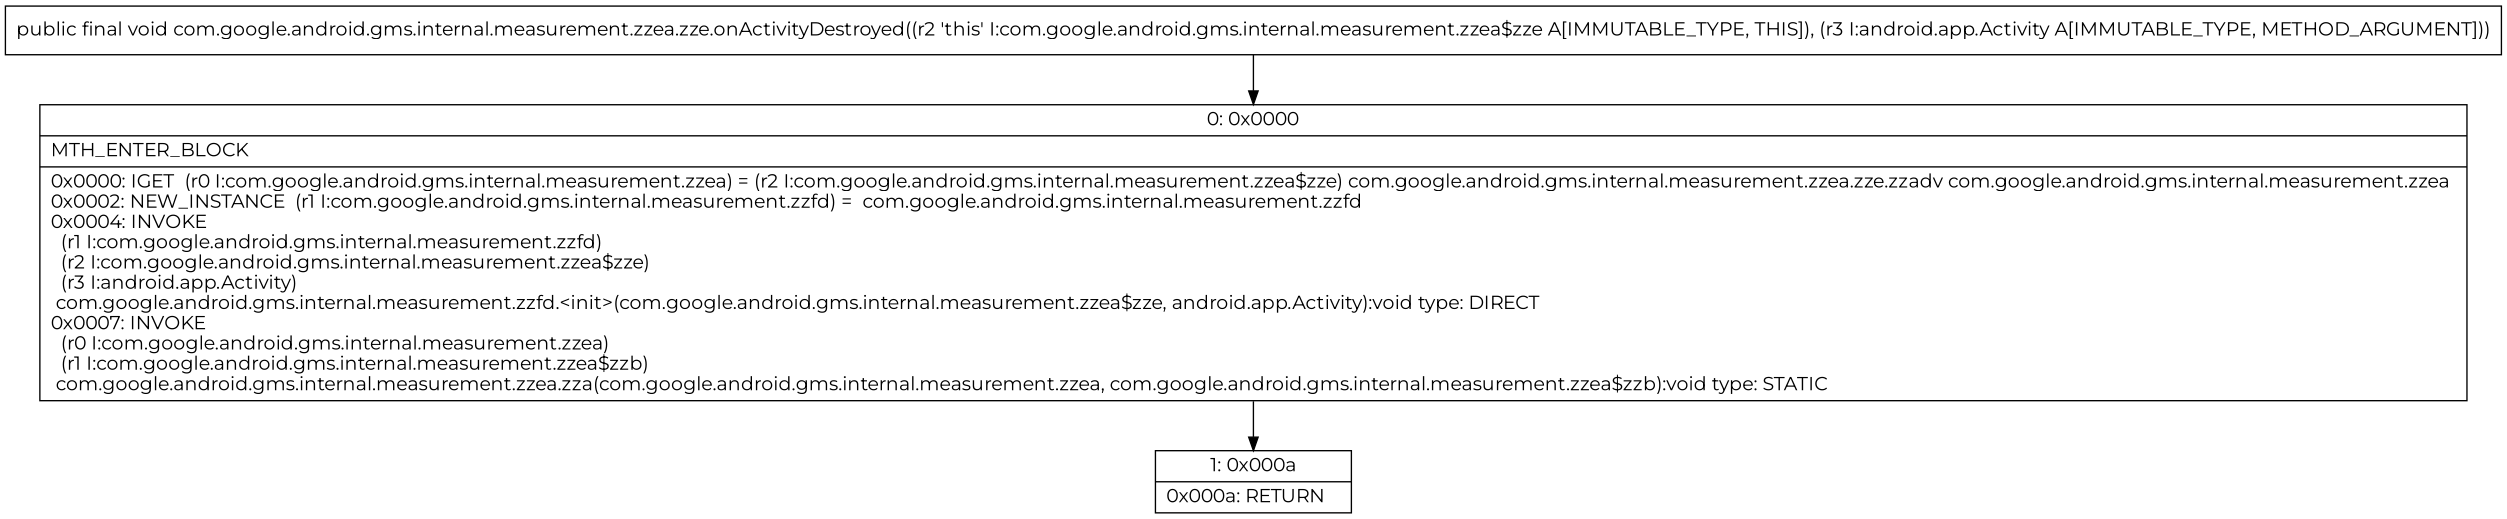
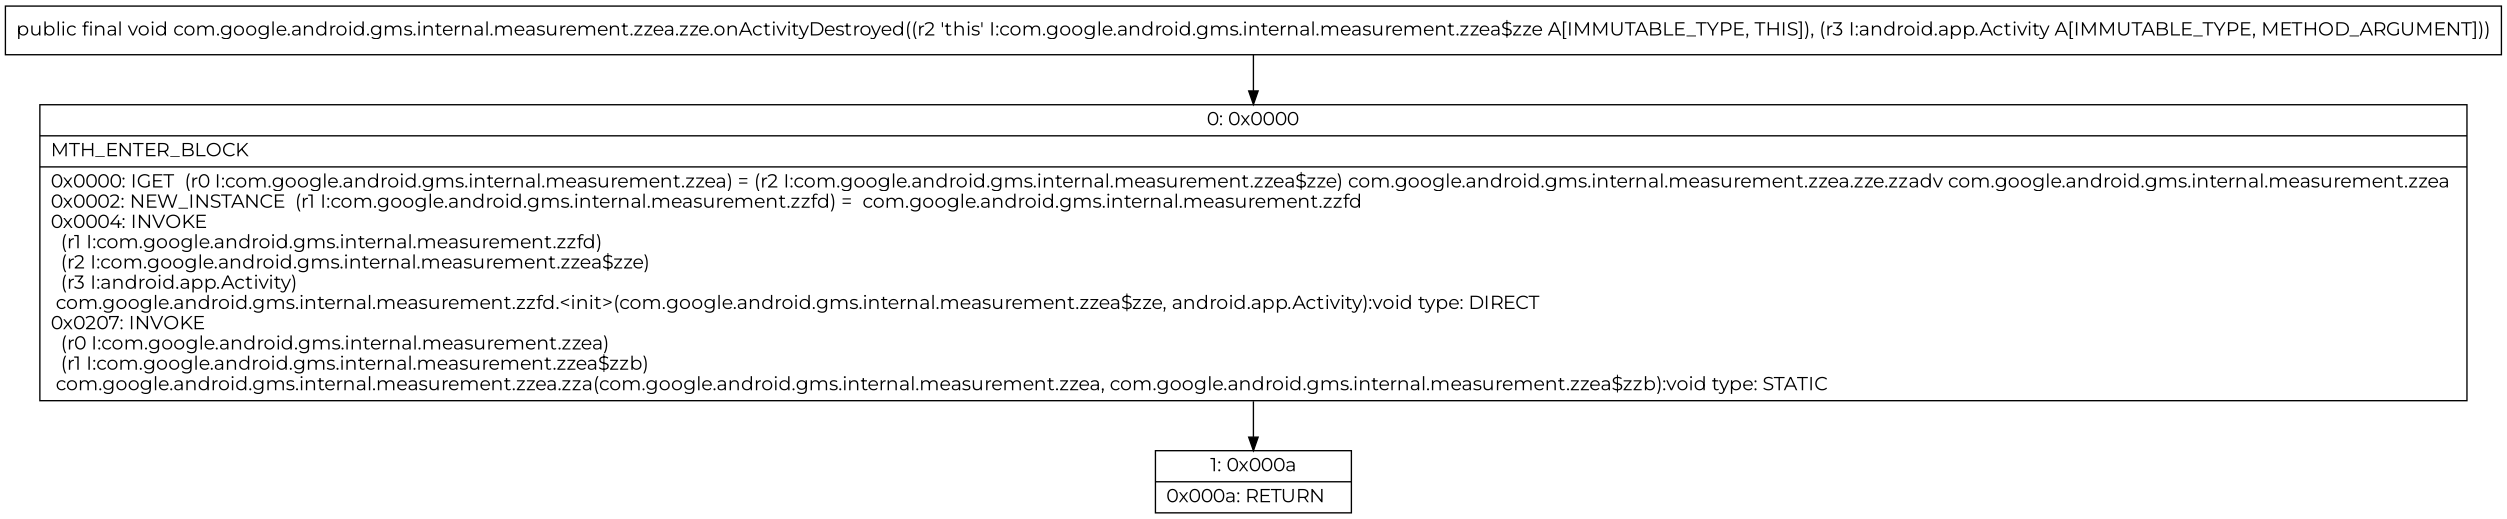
(134, 324) -> (133, 324)
